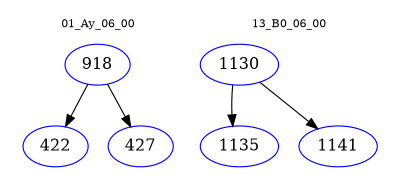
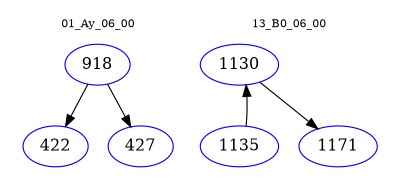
(232, 100) -> (247, 111)
(338, 146) -> (338, 146)
